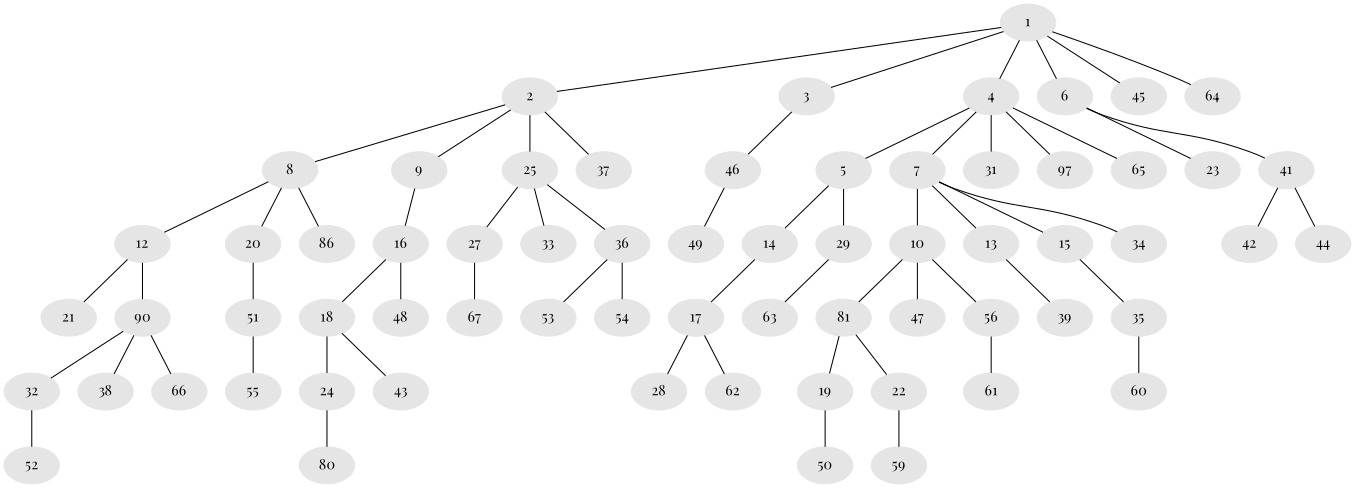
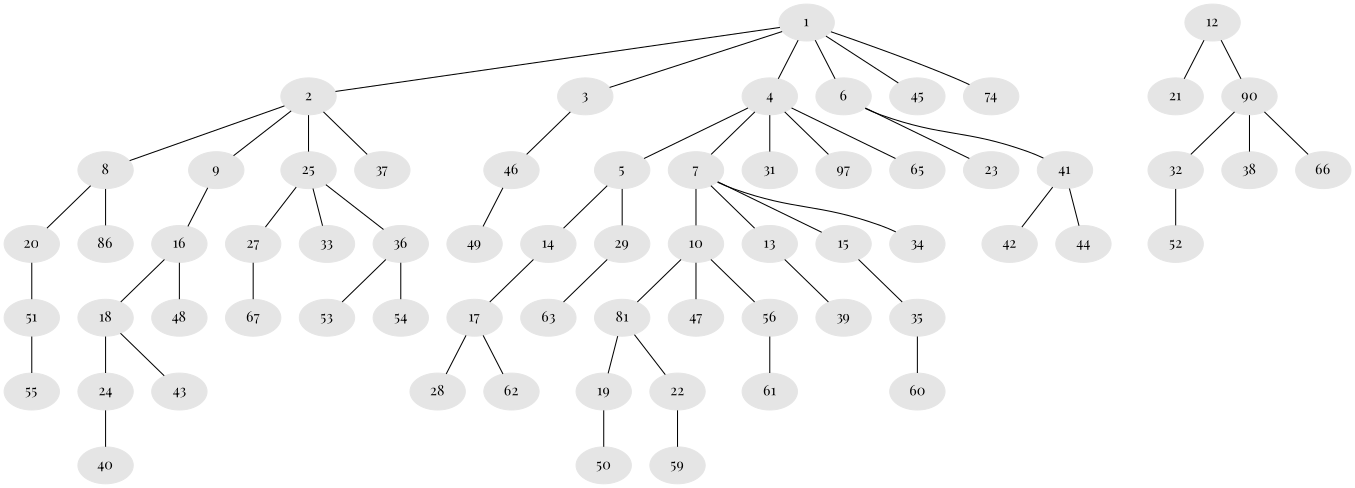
(1213, 96) -> (991, 96)
(216, 207) -> none
(327, 465) -> (106, 465)
